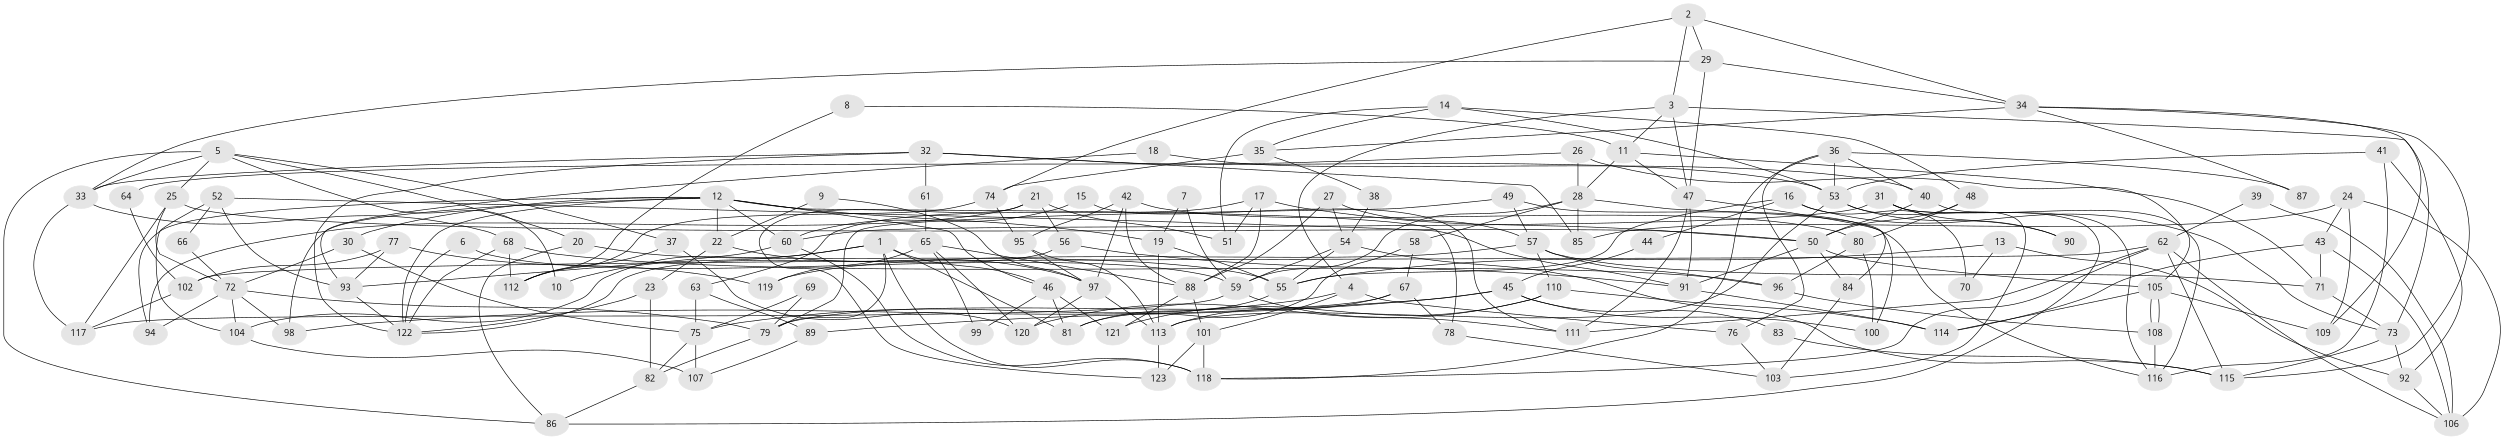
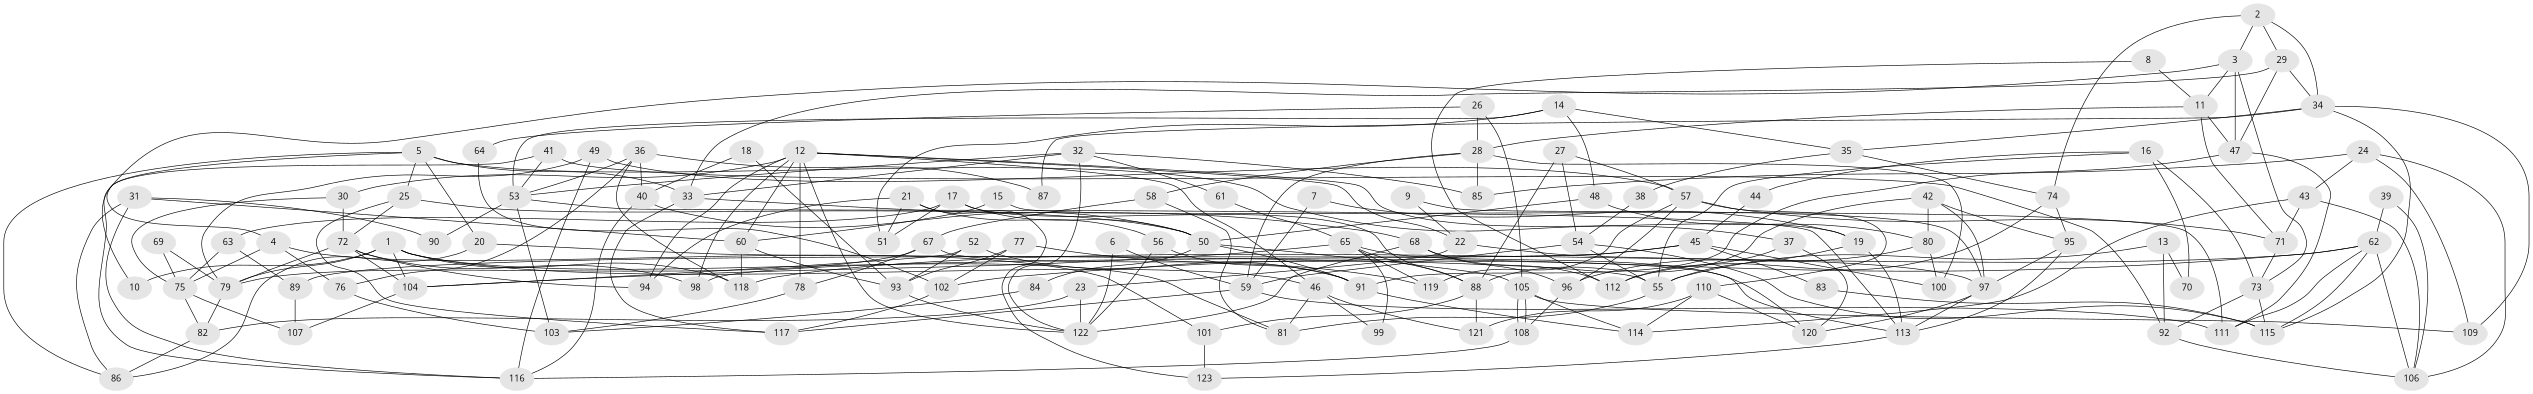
(1823, 218) -> none
(183, 243) -> none
none -> (878, 269)
(1204, 356) -> none
